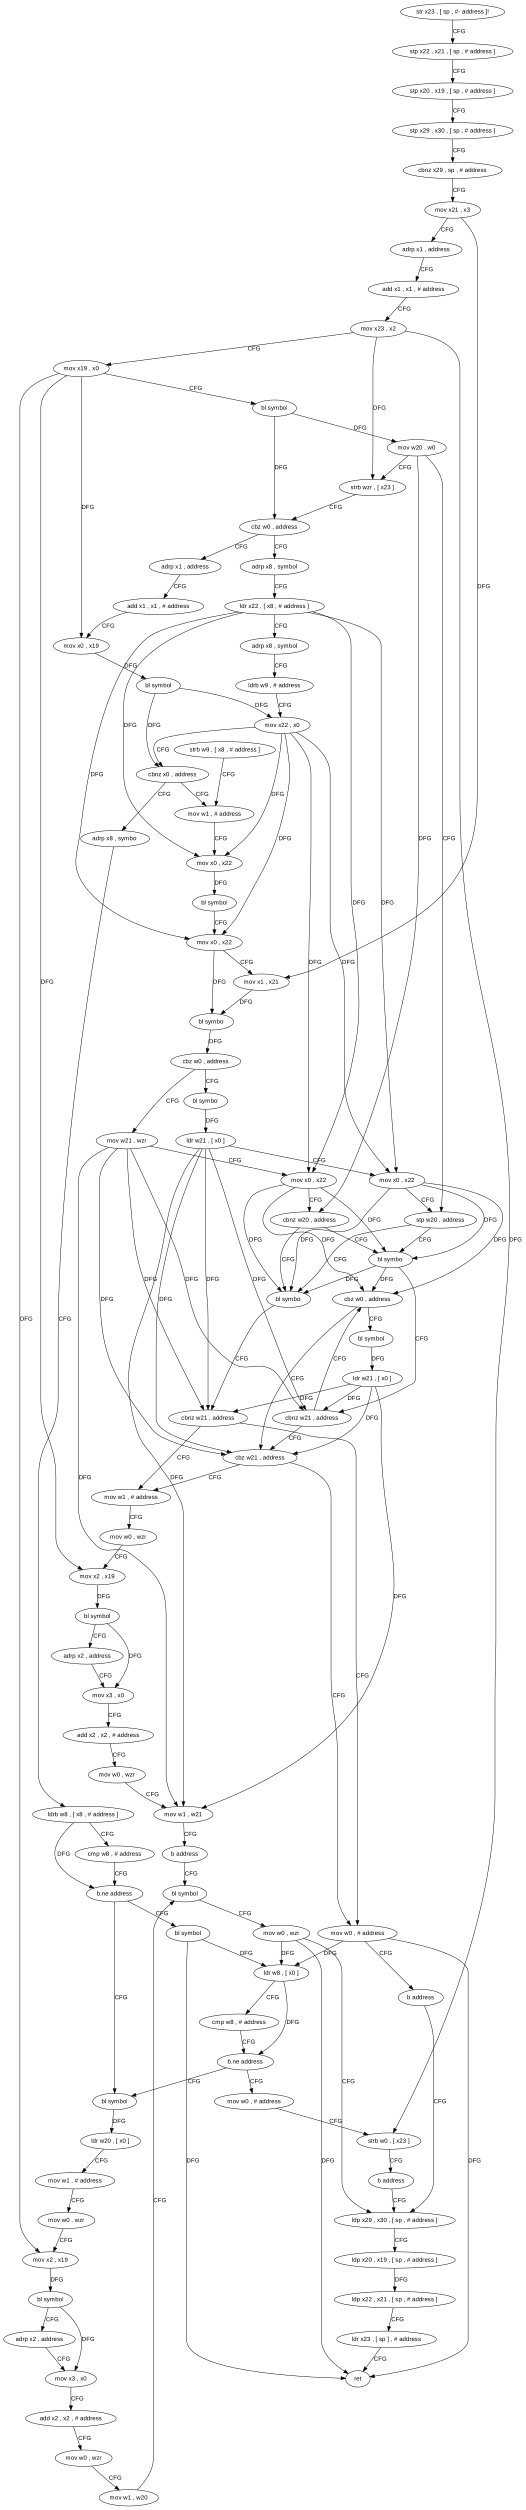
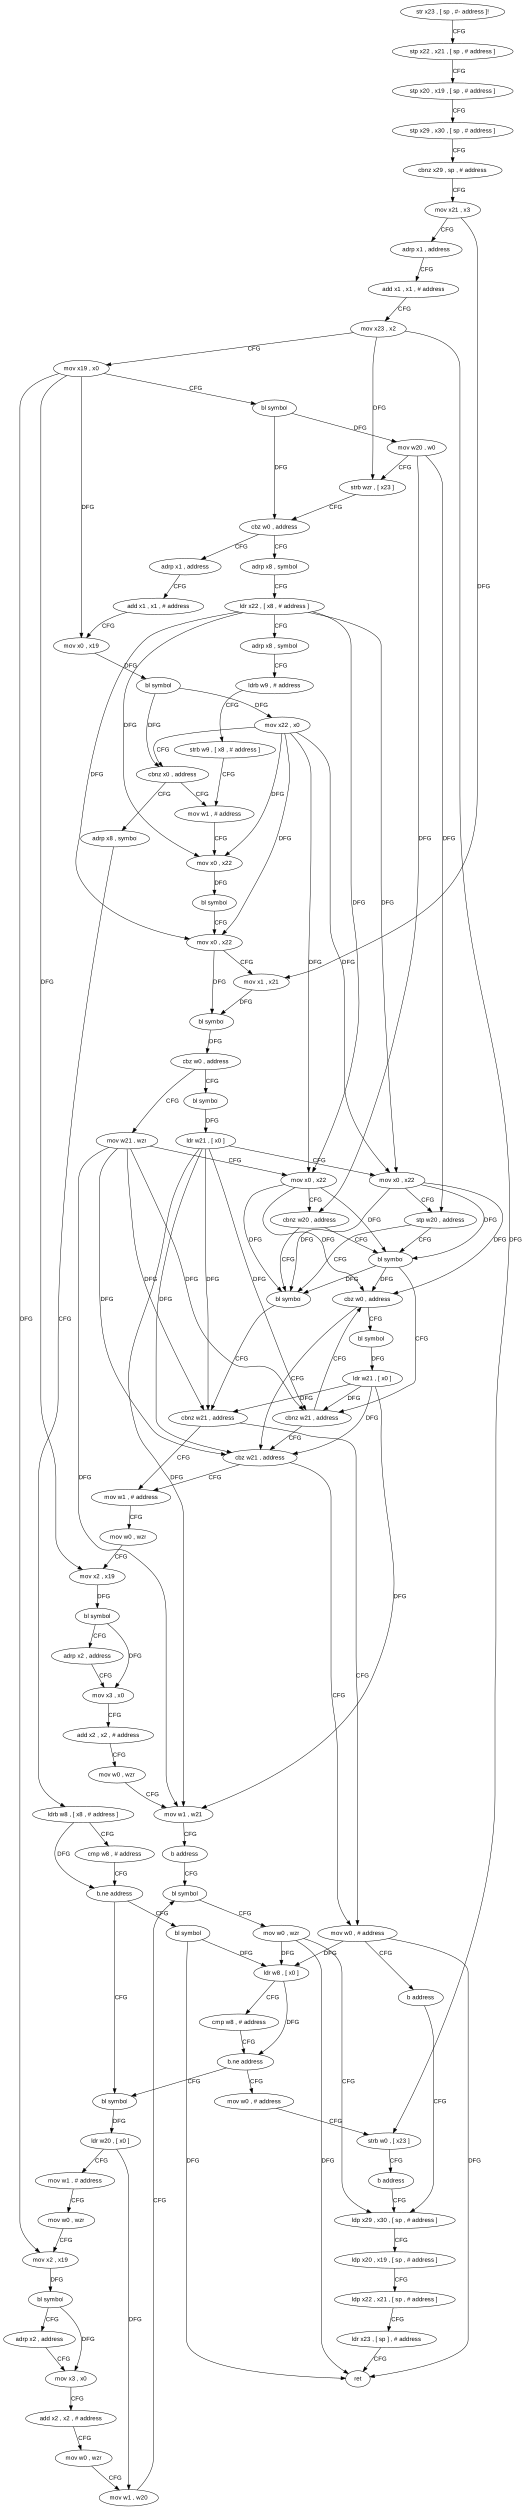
(278, 703) -> (222, 709)
(449, 839) -> (449, 839)
(402, 2280) -> (402, 2280)
none -> (129, 2316)
